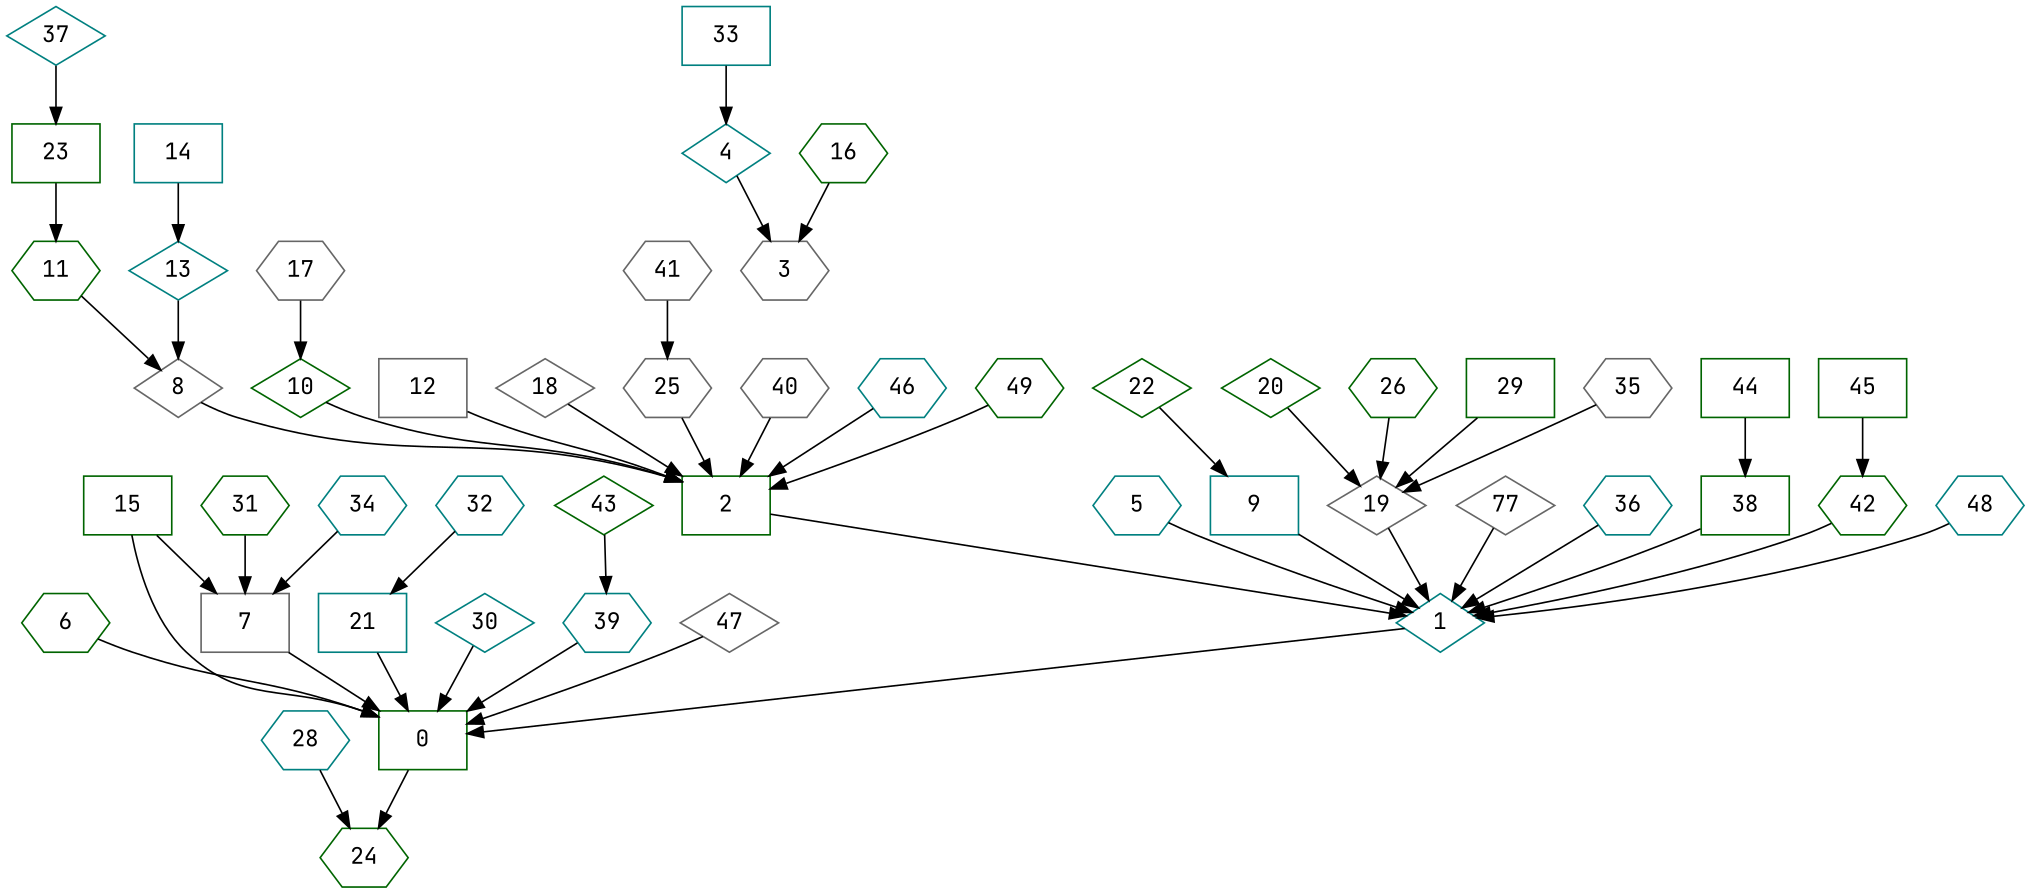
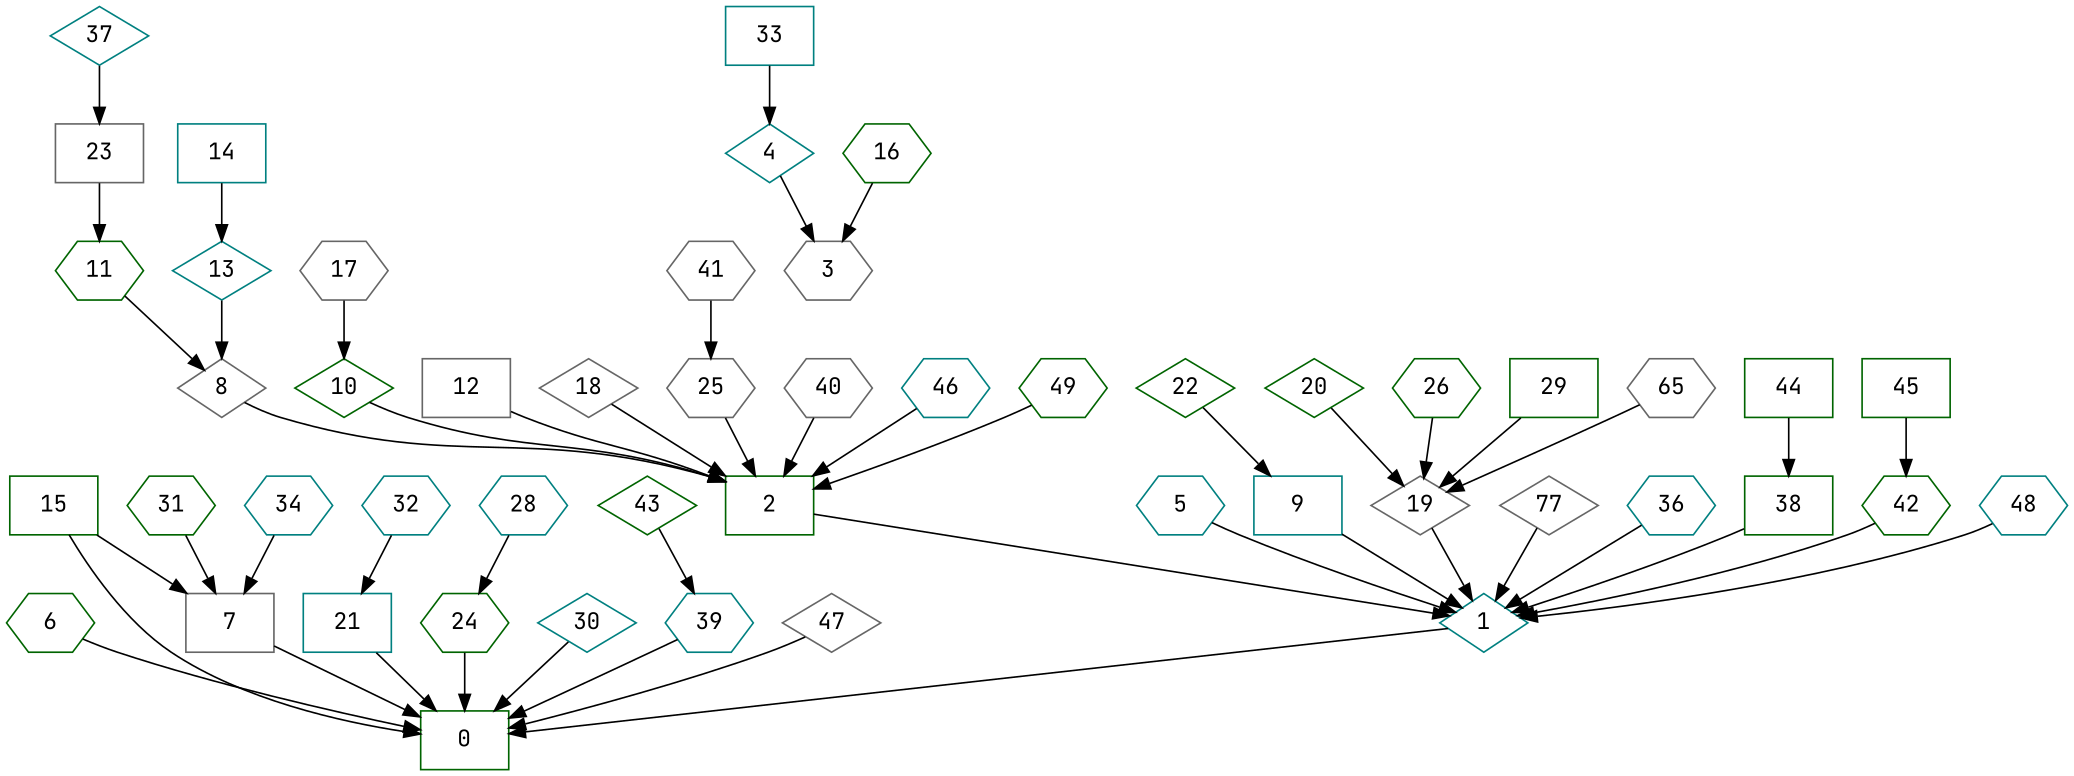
(56, 153) -> (99, 153)
(1628, 388) -> (1671, 388)
(397, 792) -> (465, 674)
